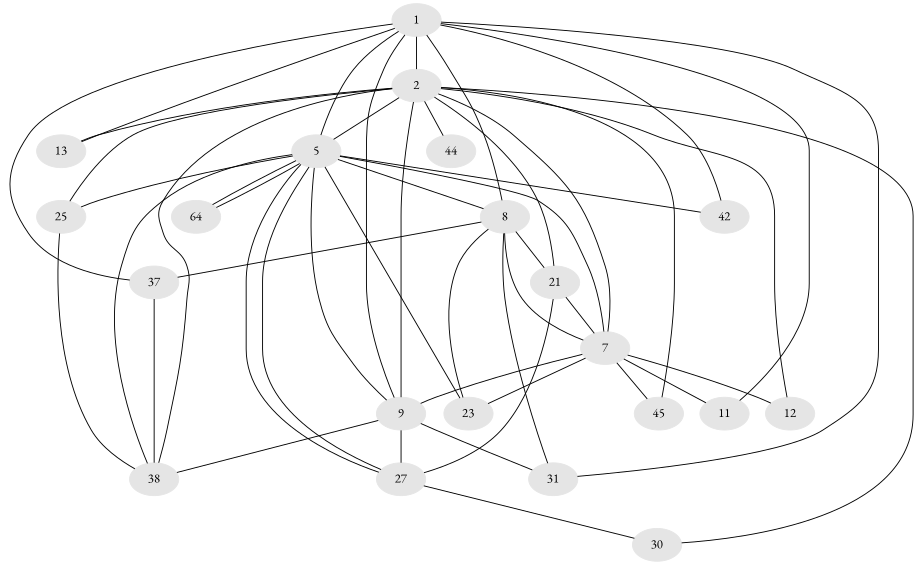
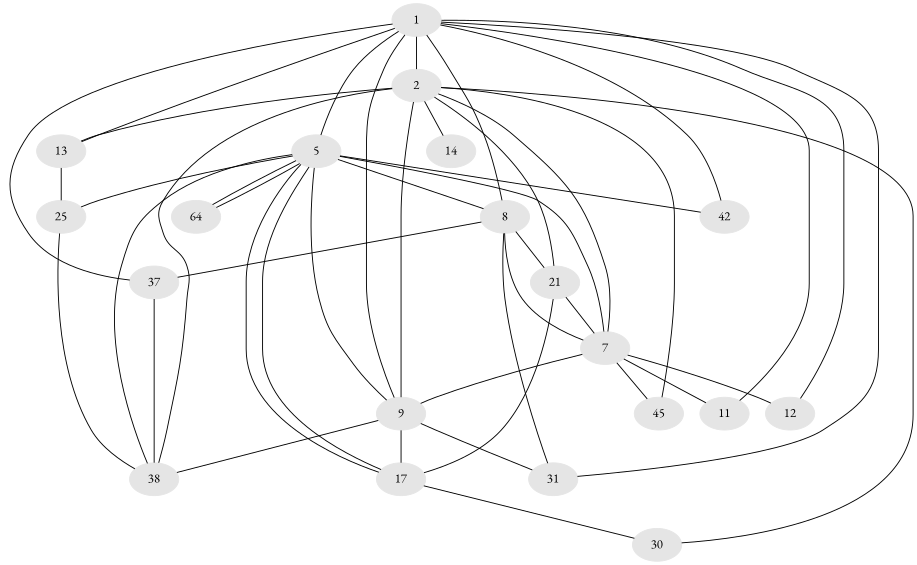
(361, 122) -> none
(146, 129) -> (61, 184)
(451, 151) -> (451, 151)
(713, 153) -> (785, 85)
(468, 414) -> none
(401, 479) -> (401, 479)
